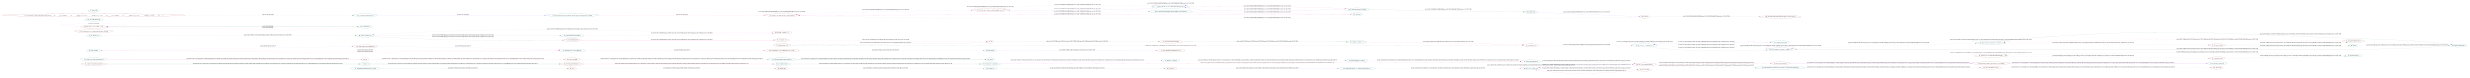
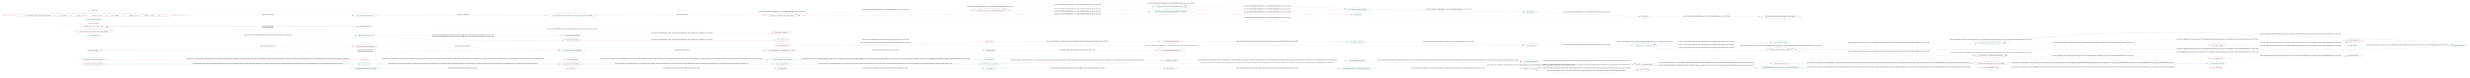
none -> (1882, 55)
